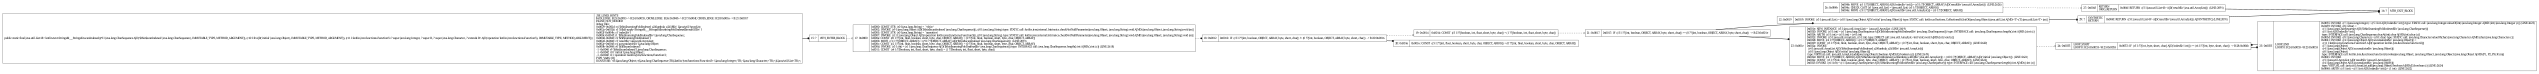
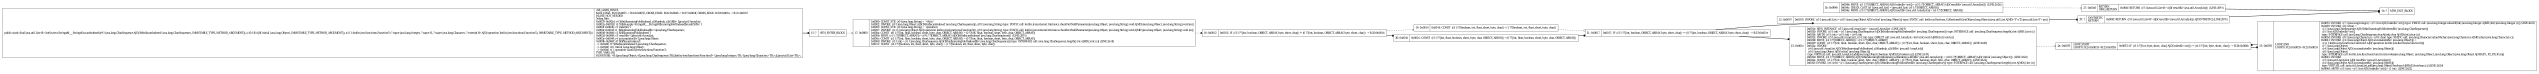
none -> (1581, 36)
